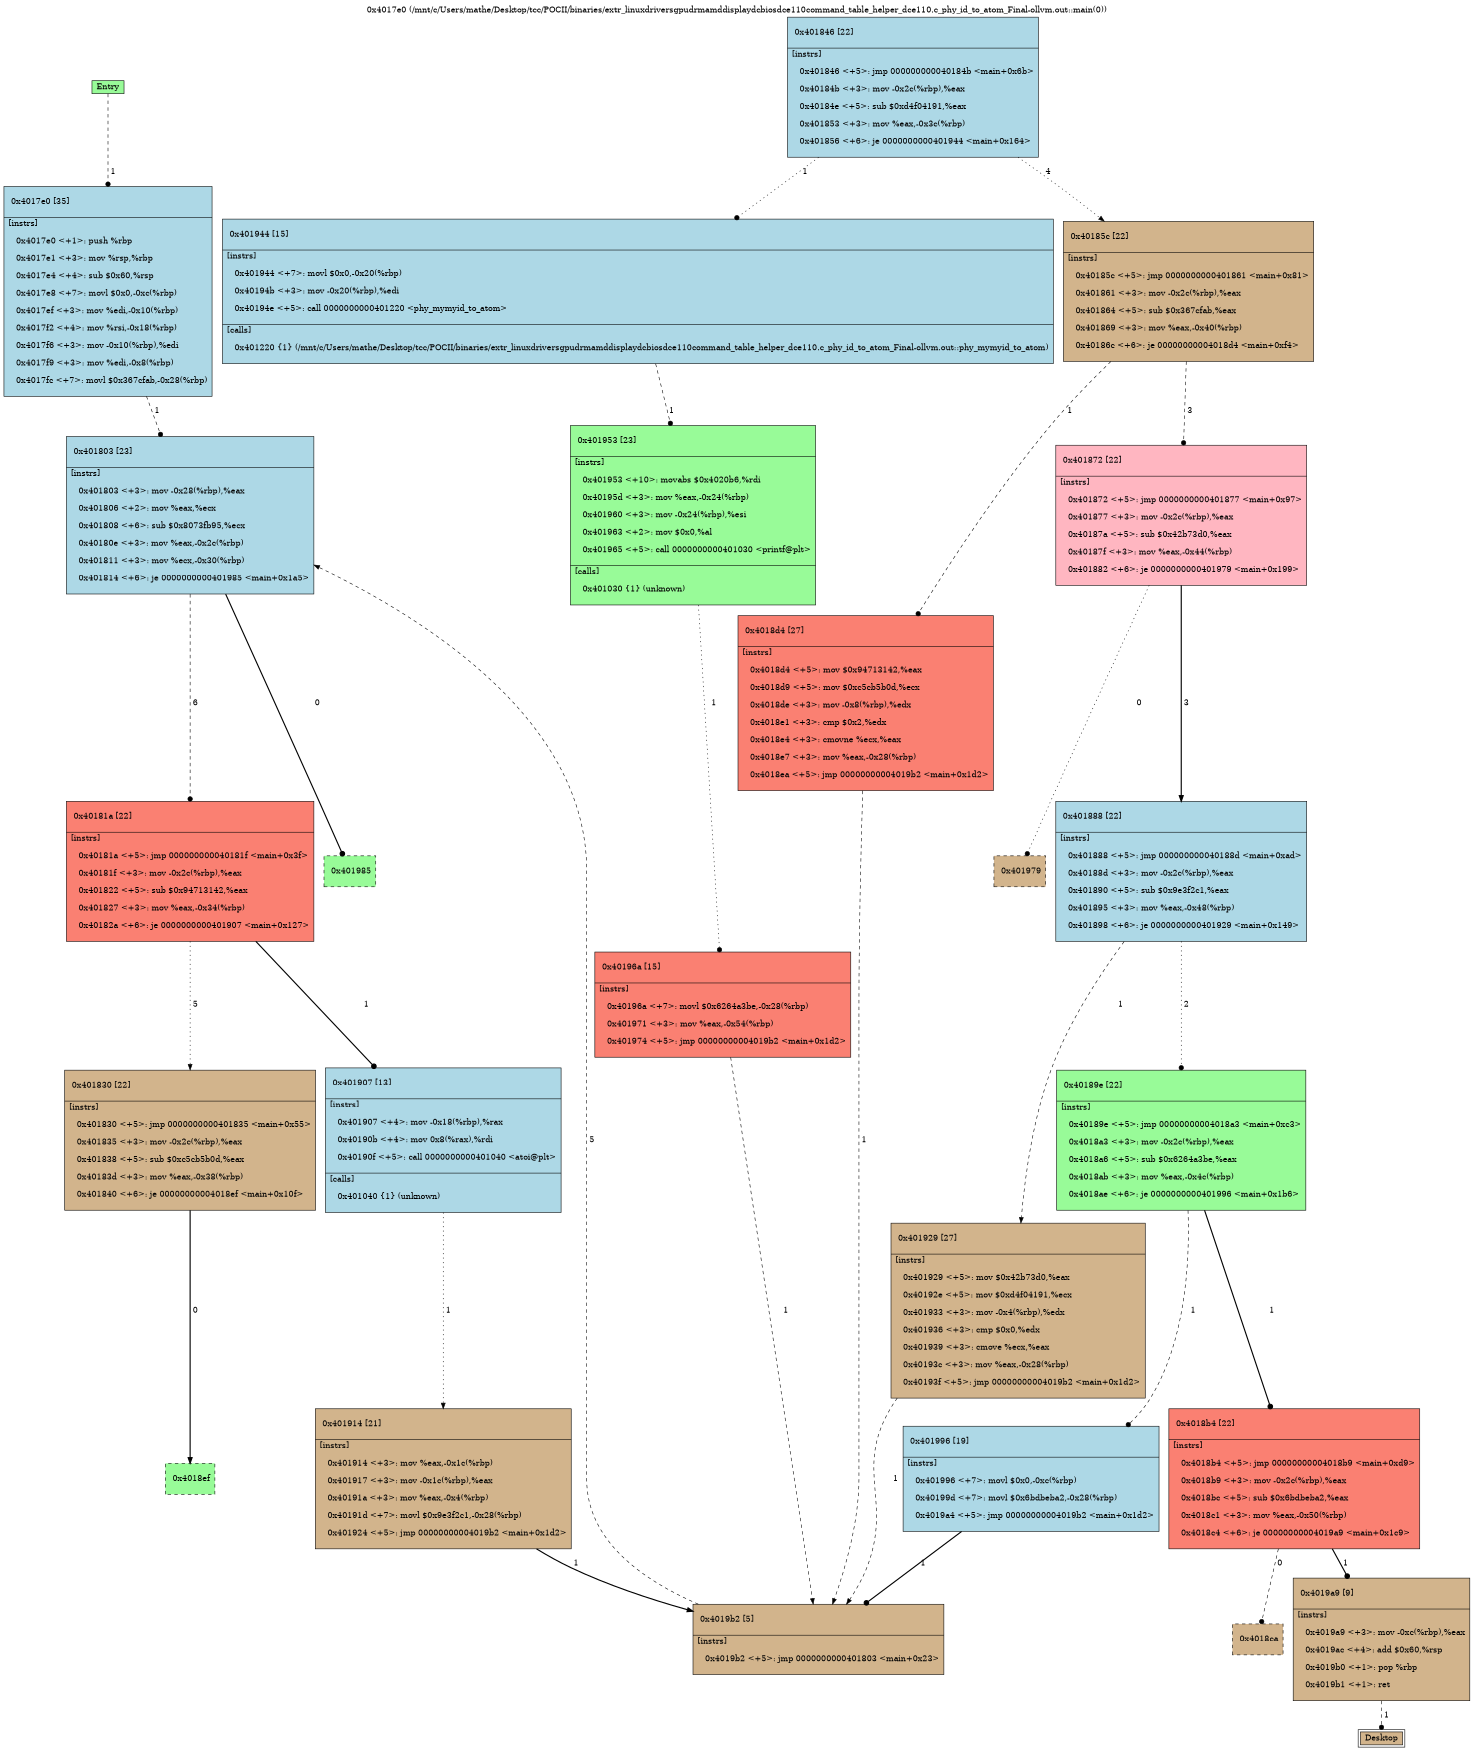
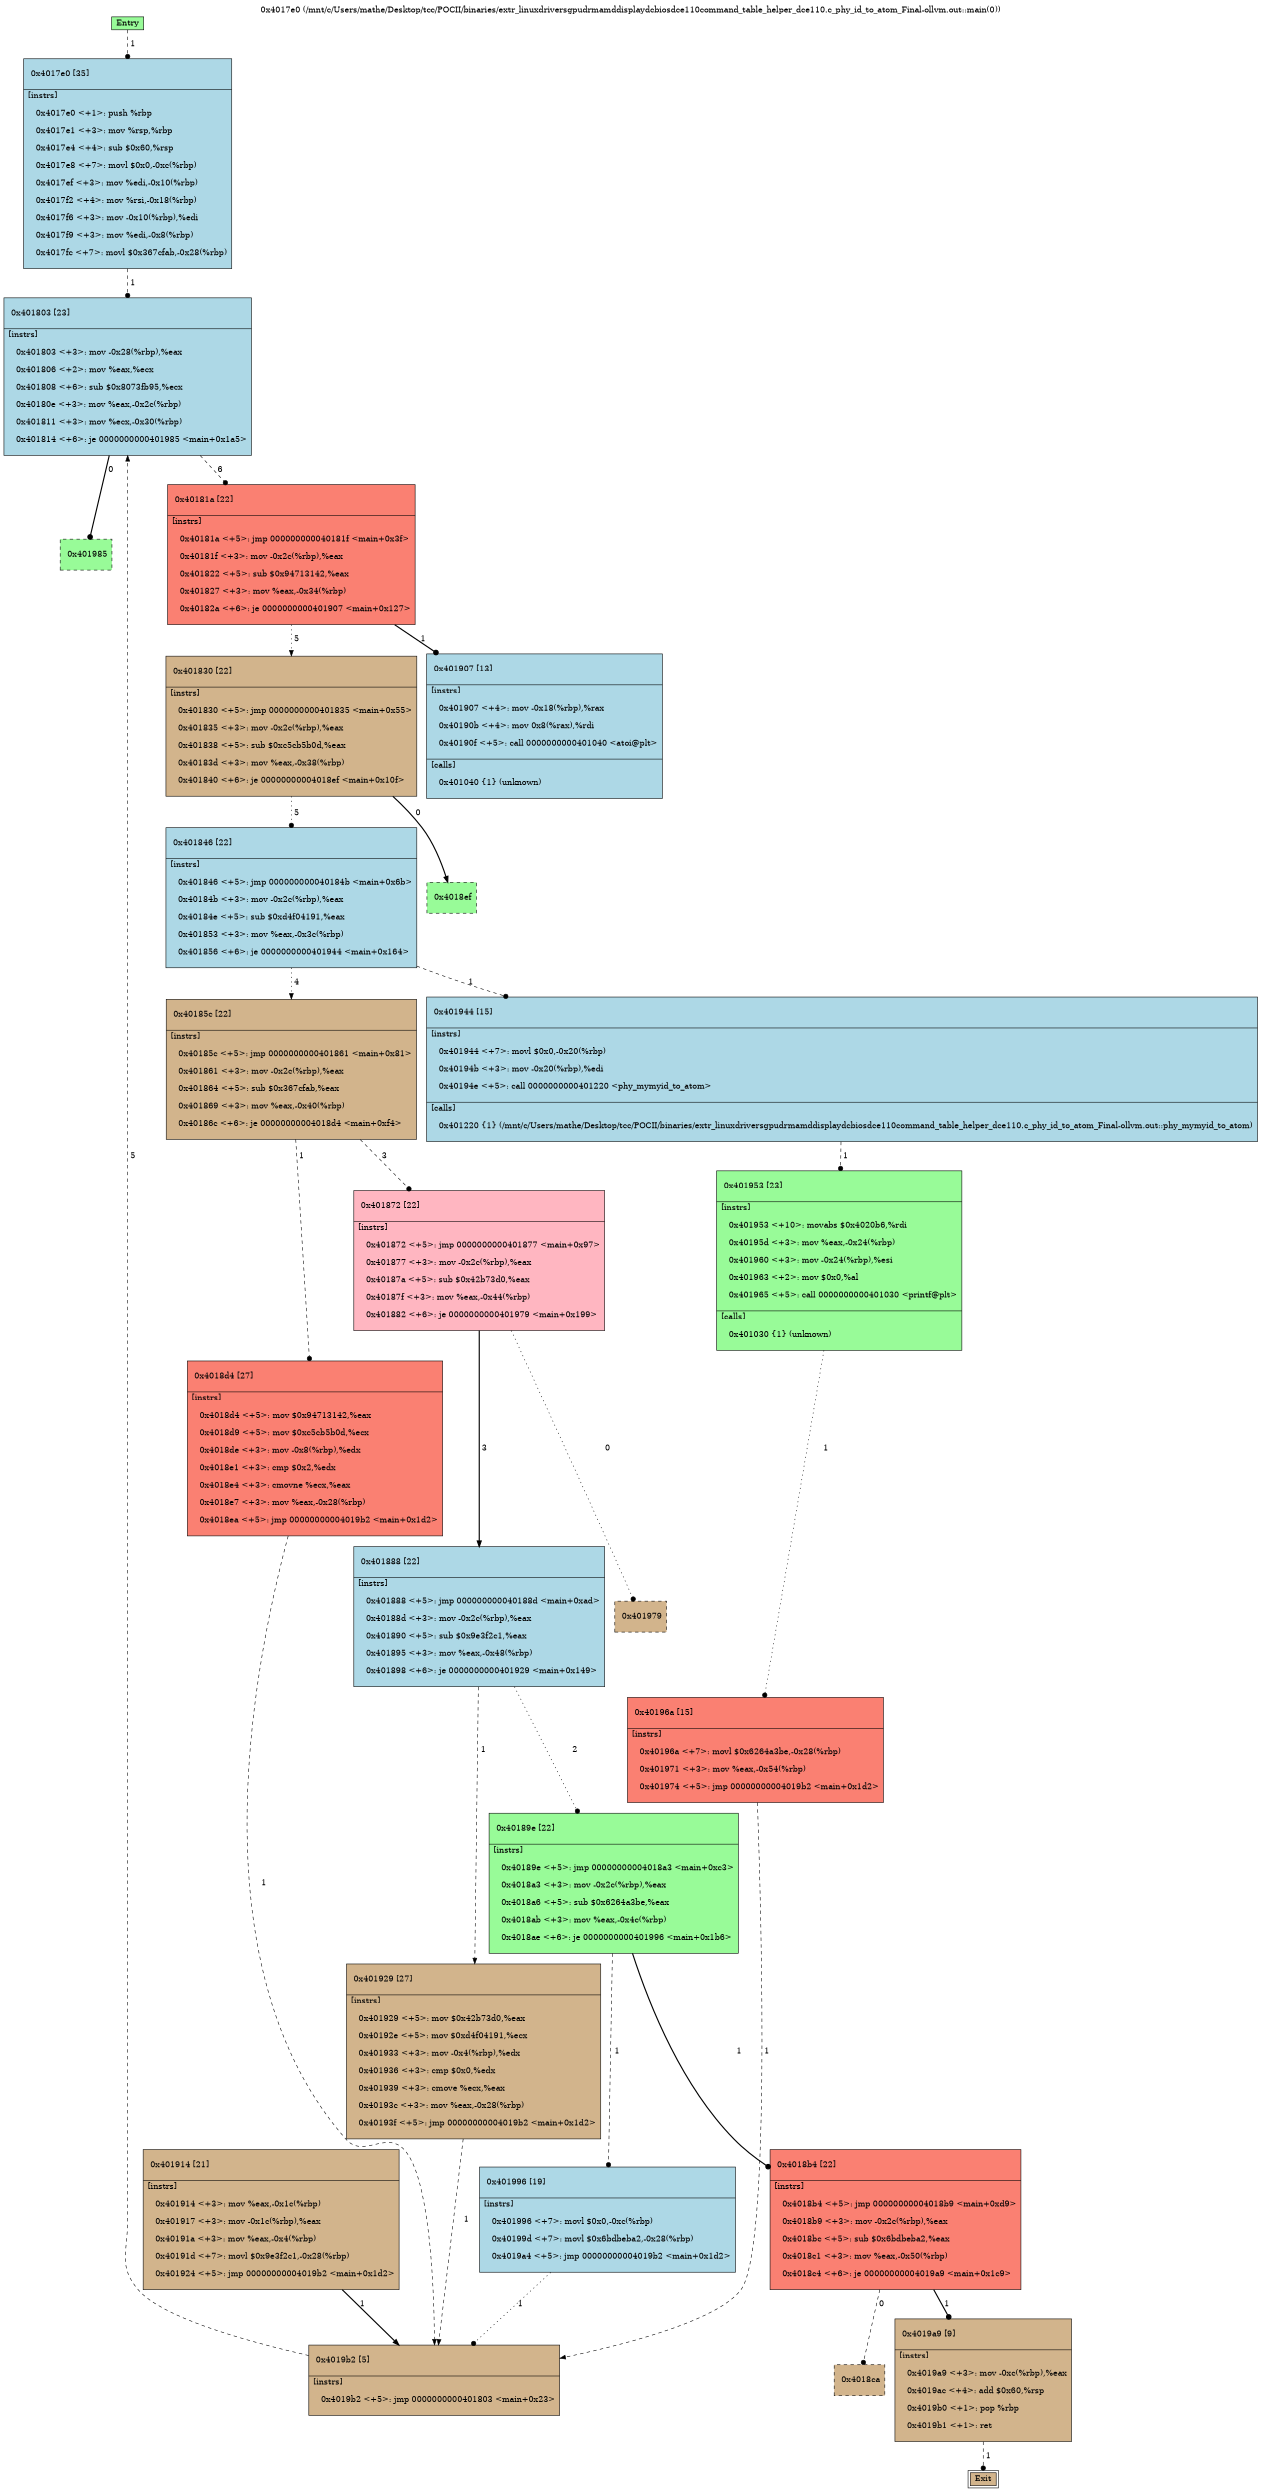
(779, 187) -> (460, 982)
none -> (291, 810)
(443, 1308) -> none
(915, 1566) -> (513, 2307)
(1382, 1738) -> (983, 2479)
